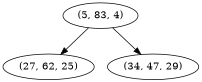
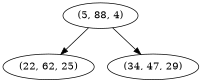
(101, 16) -> (101, 16)
(49, 67) -> (49, 67)
